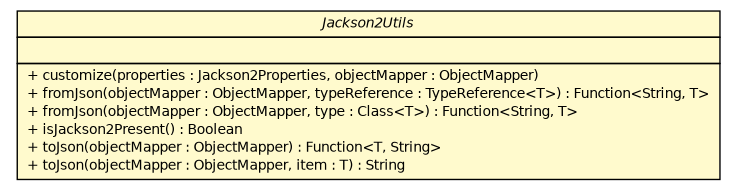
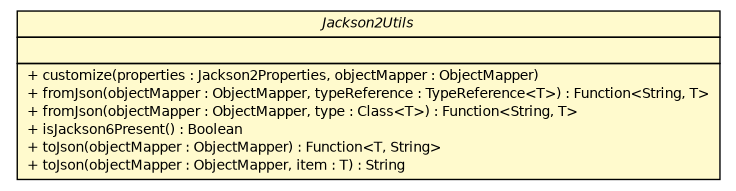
(135, 130) -> (135, 130)
